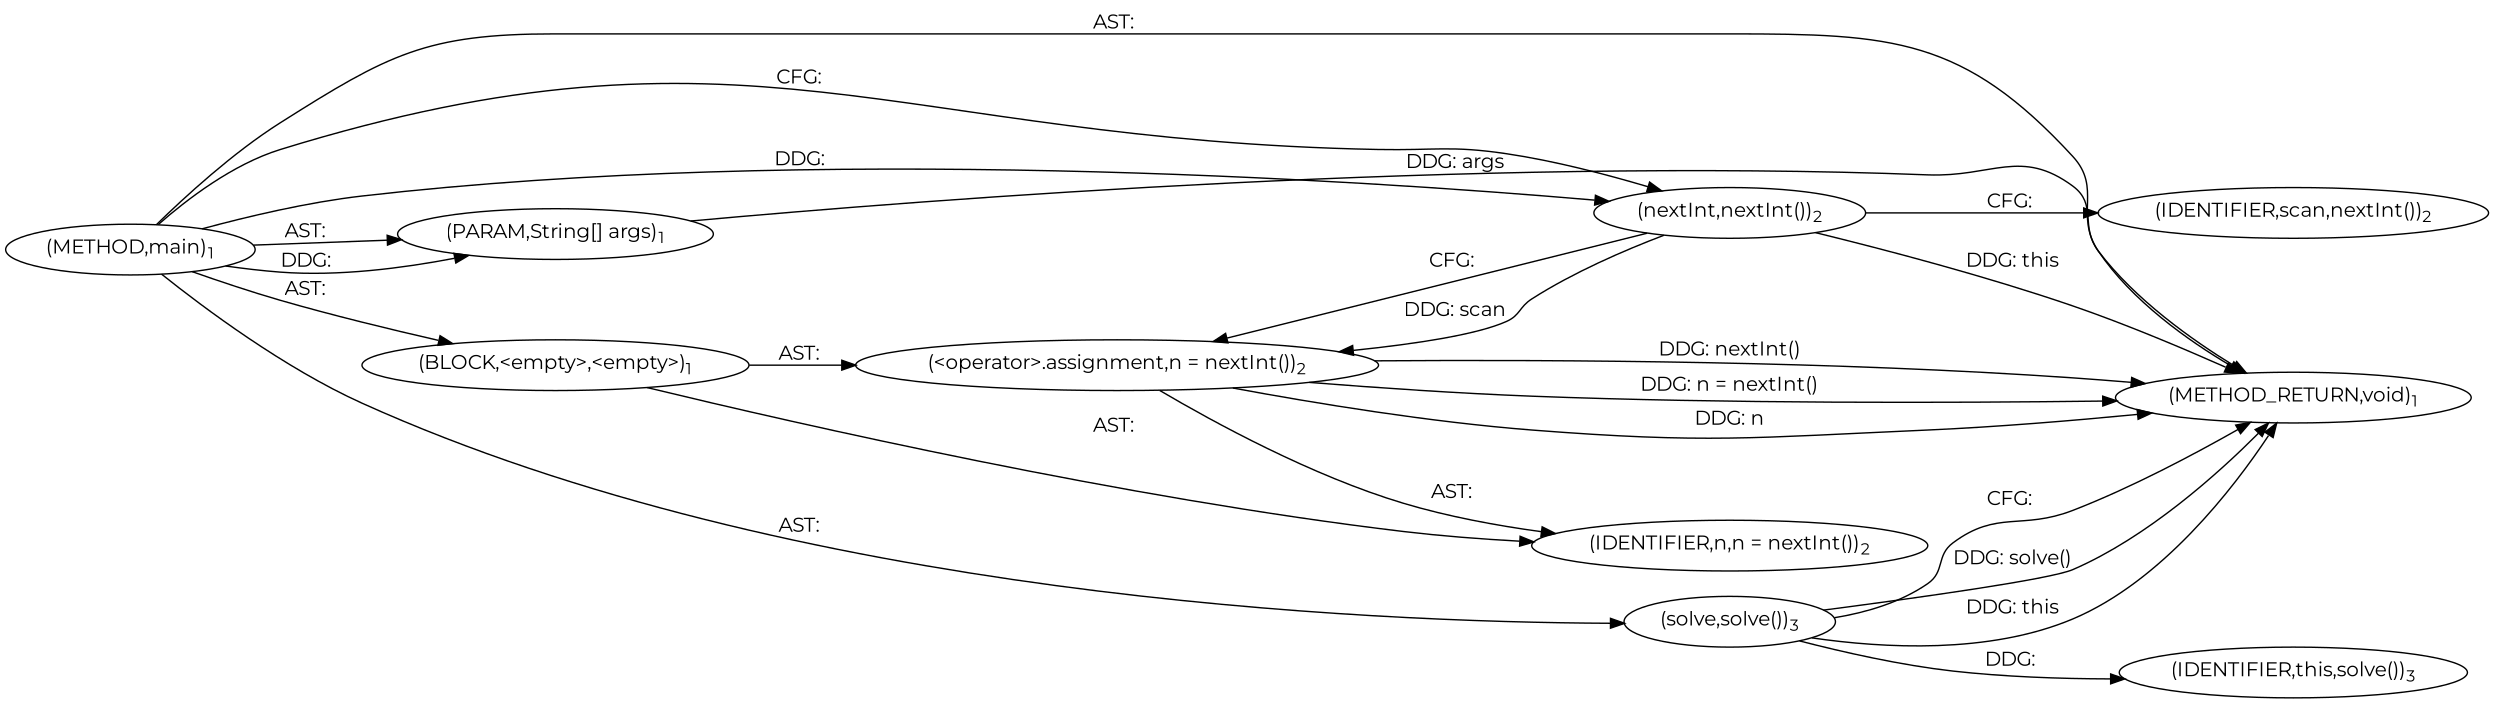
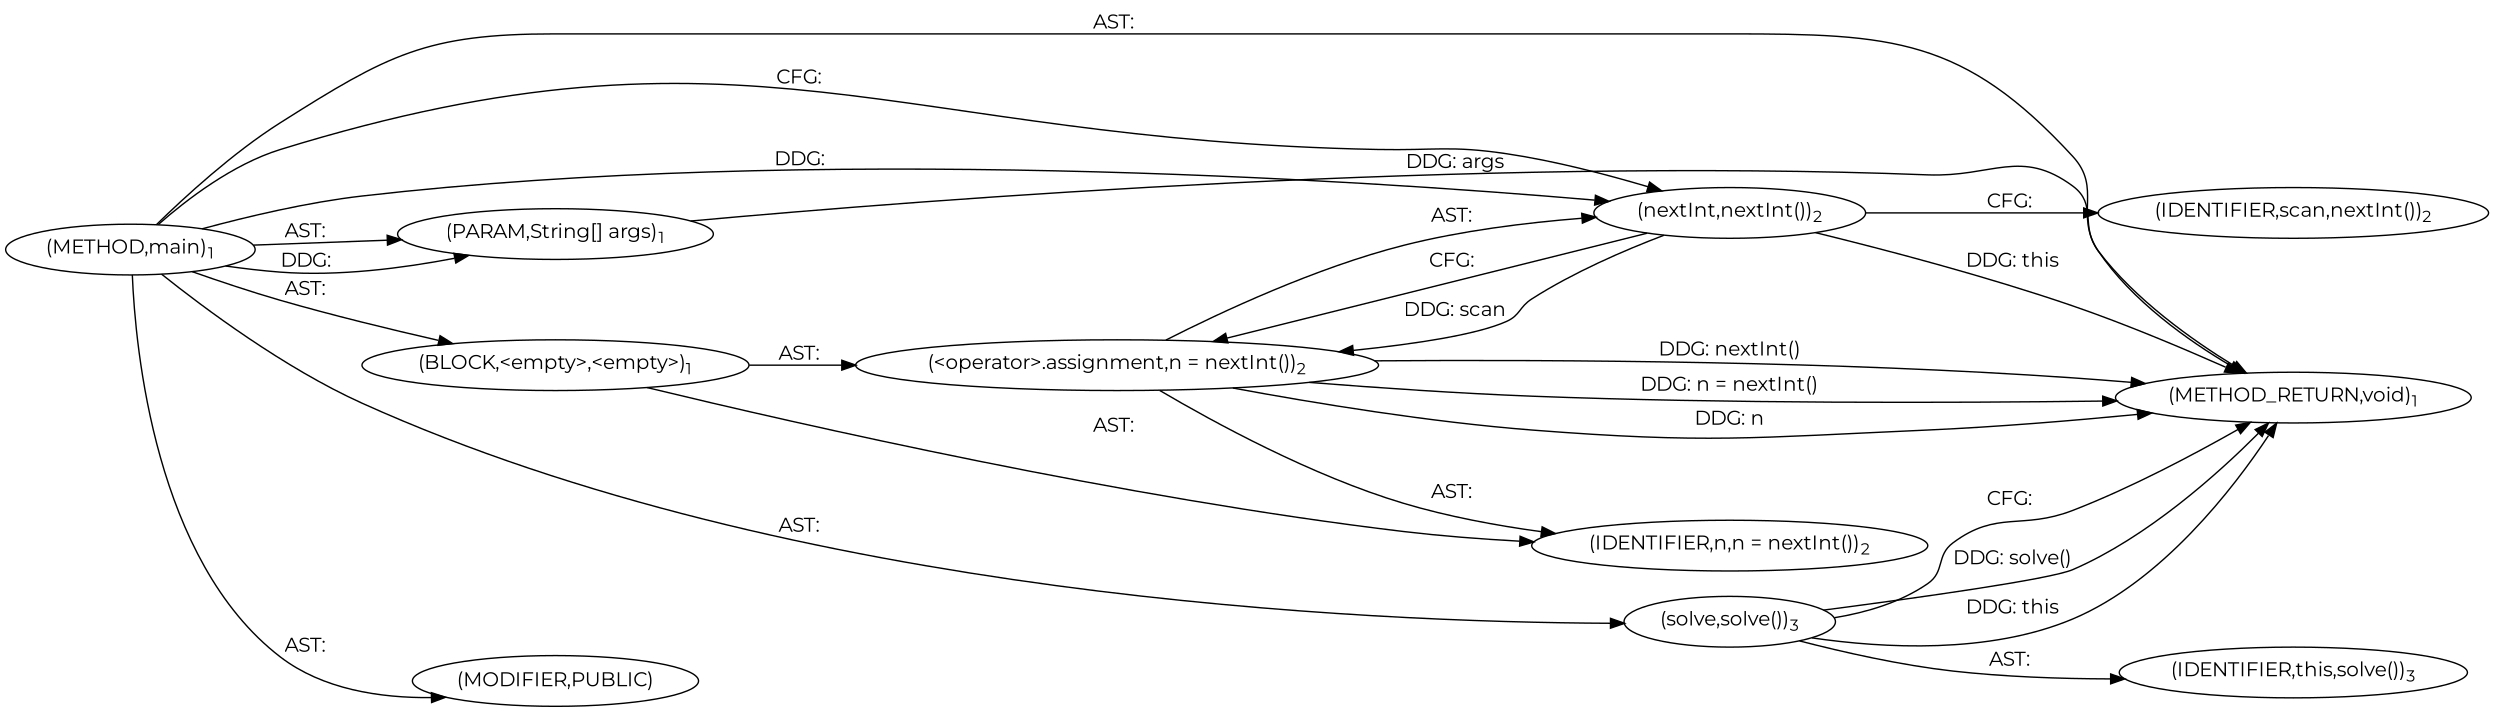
none -> (1367, 256)
(2013, 661) -> (2013, 661)
none -> (555, 681)
